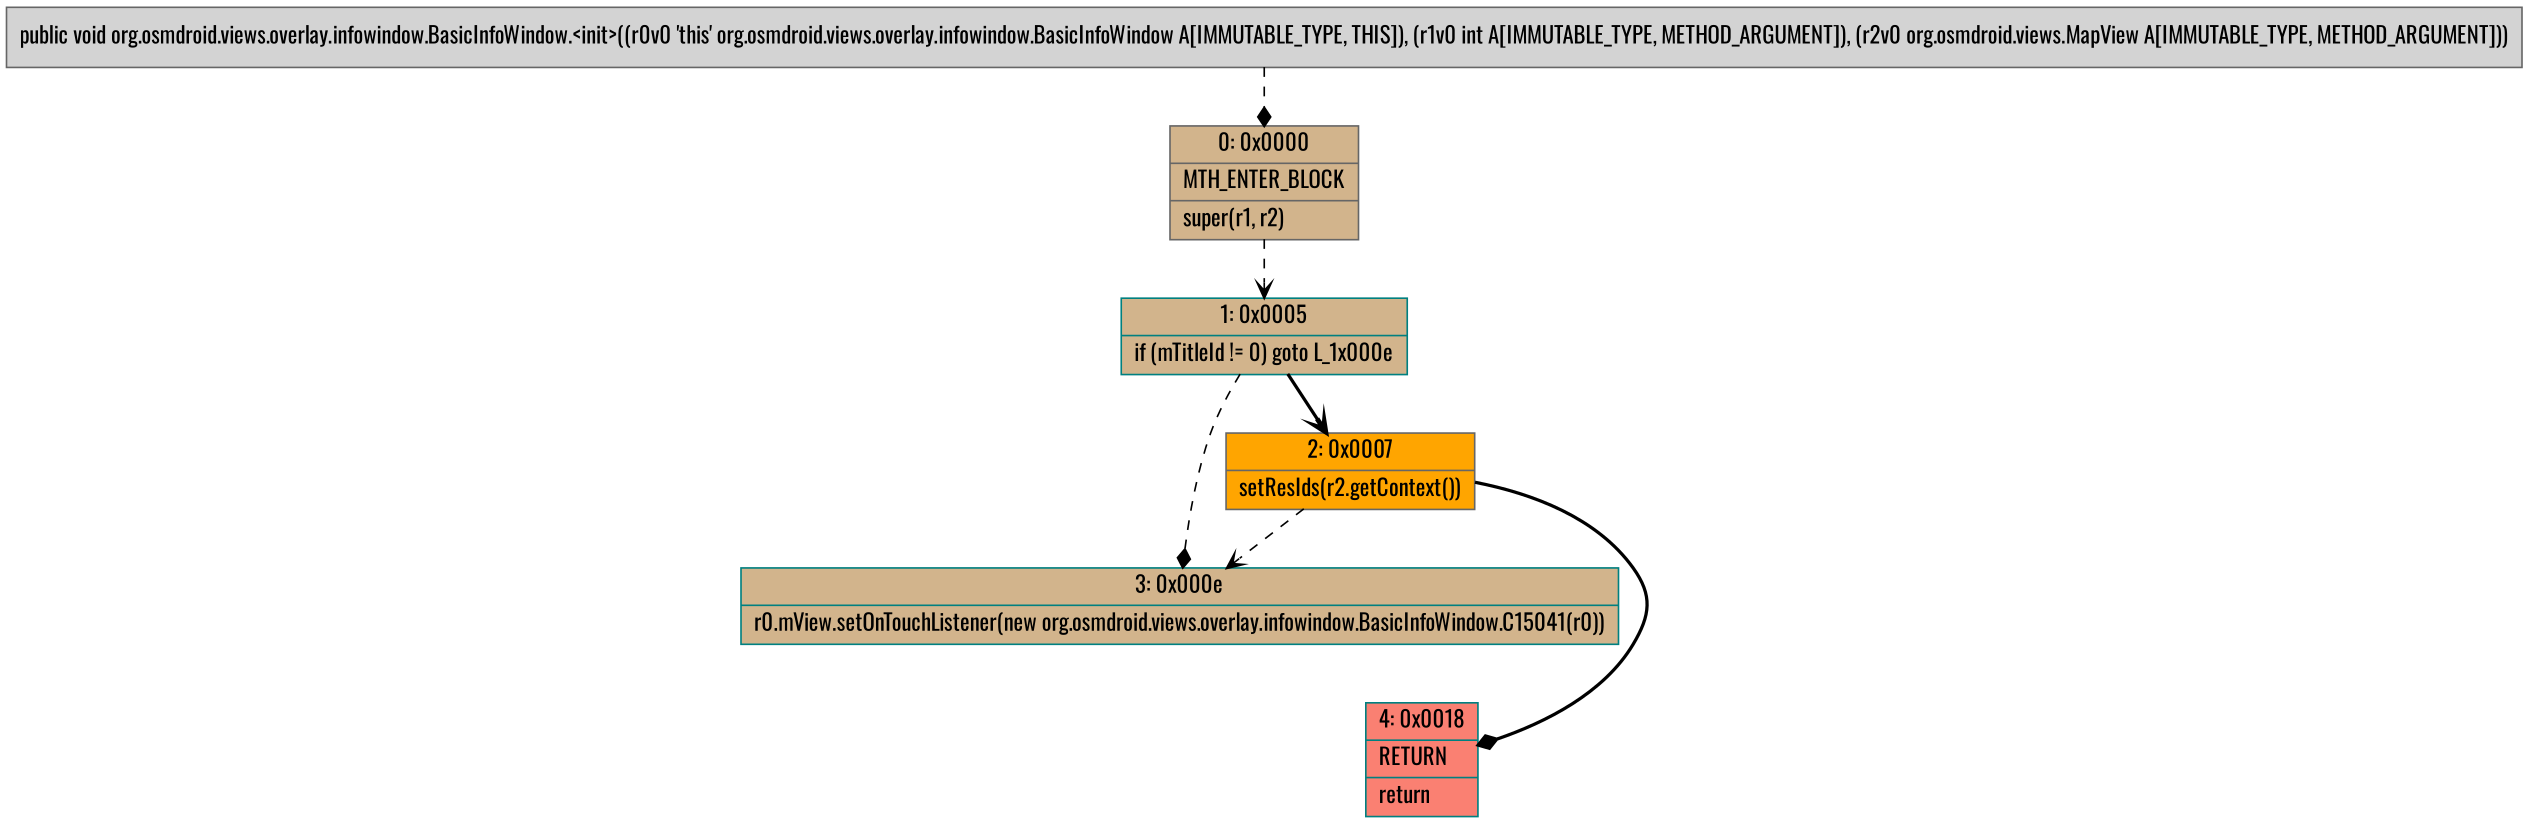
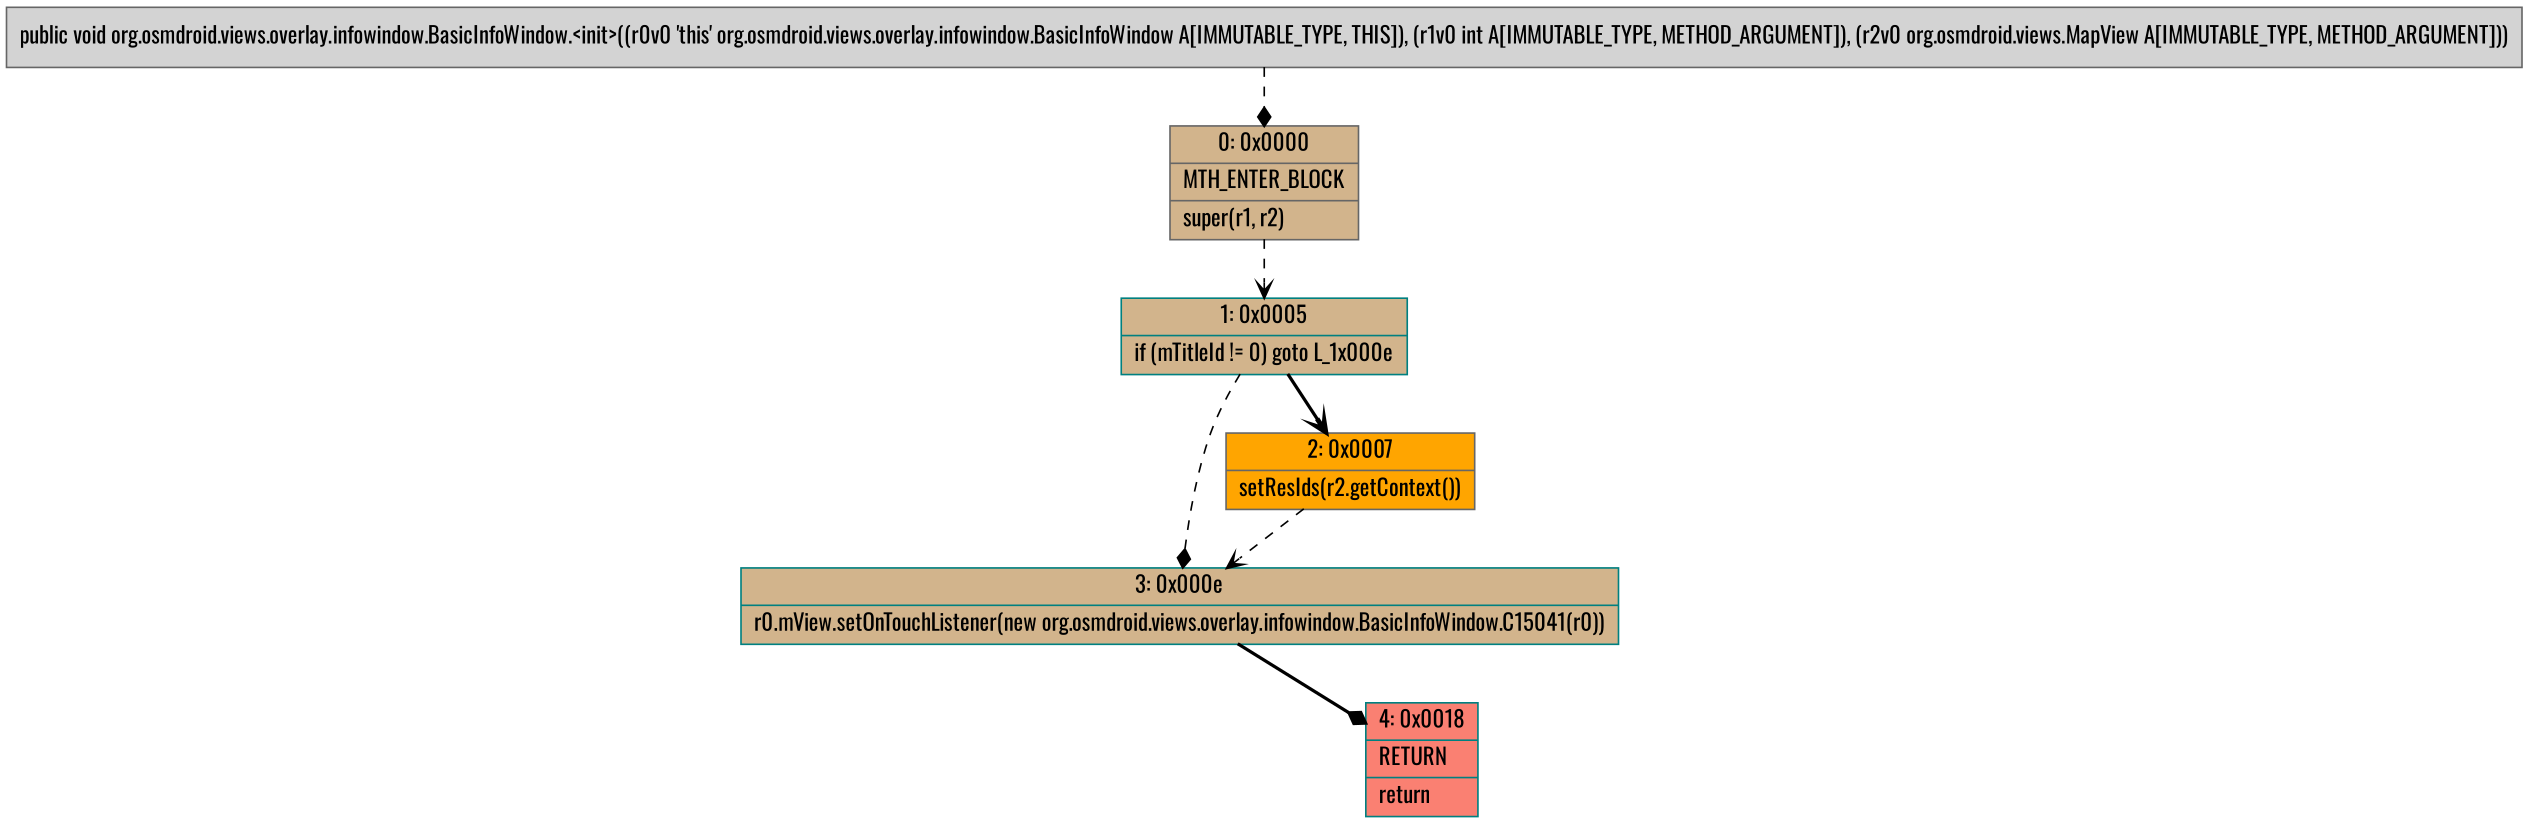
(1647, 598) -> (1293, 678)
